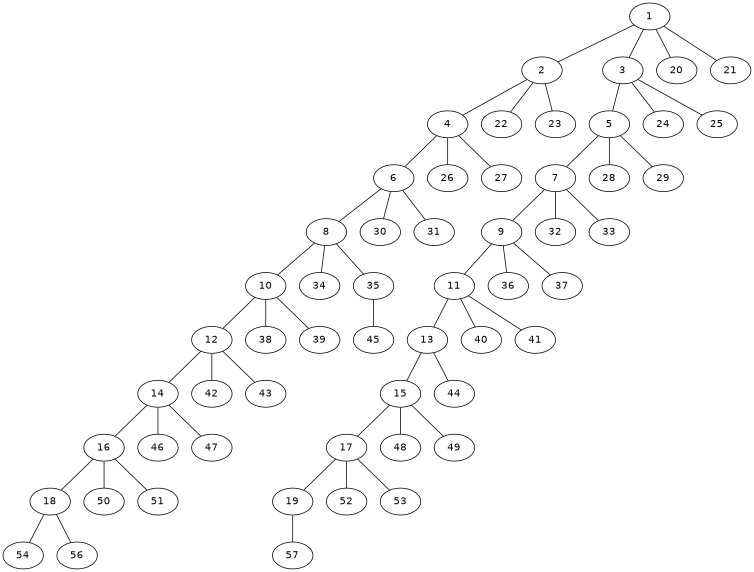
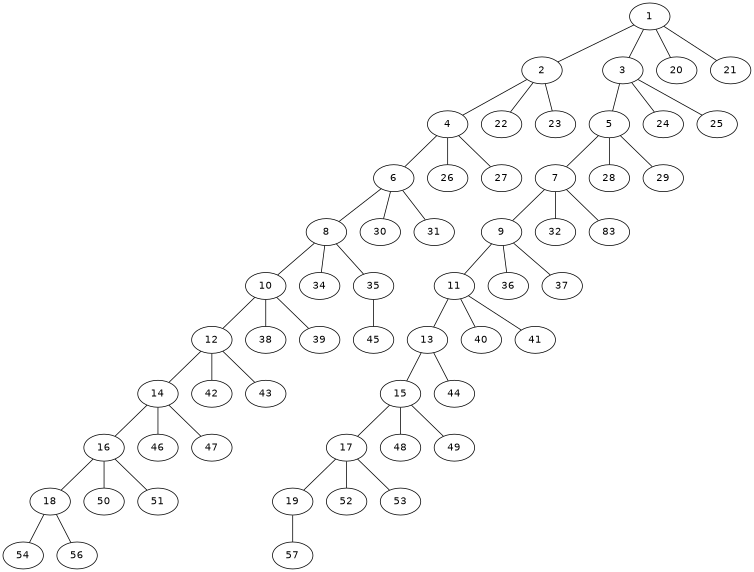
(609, 232) -> (609, 232)
